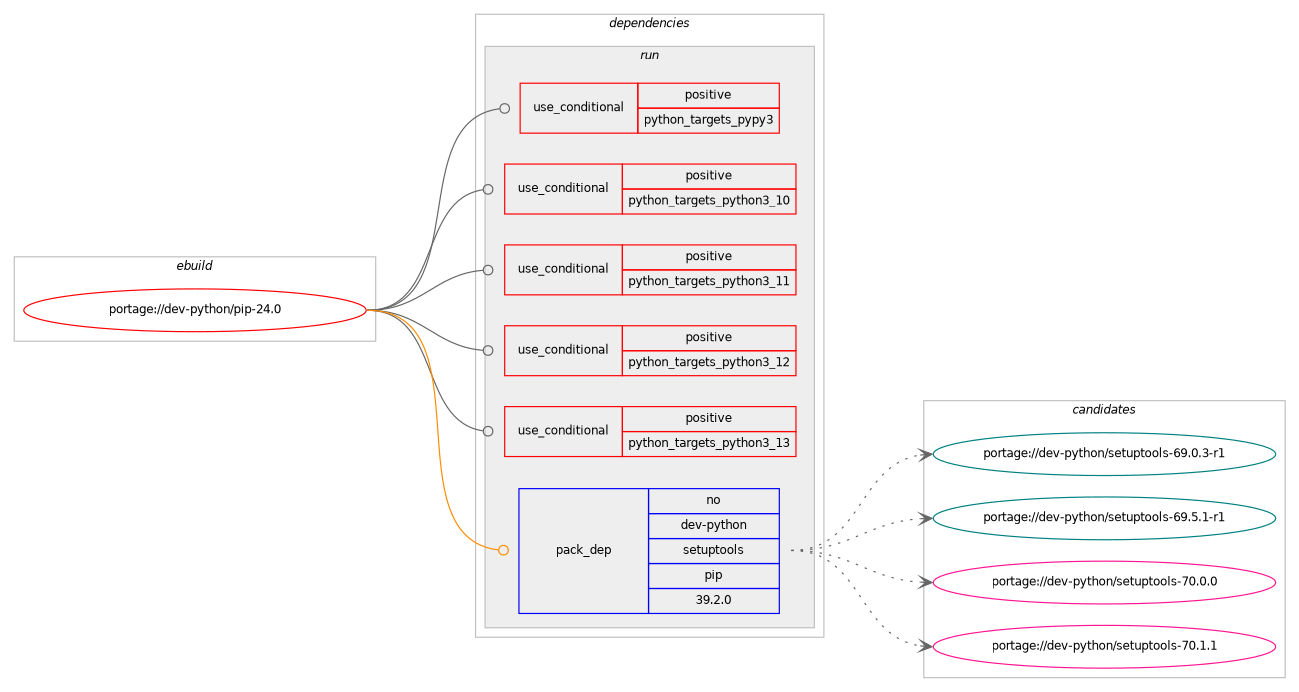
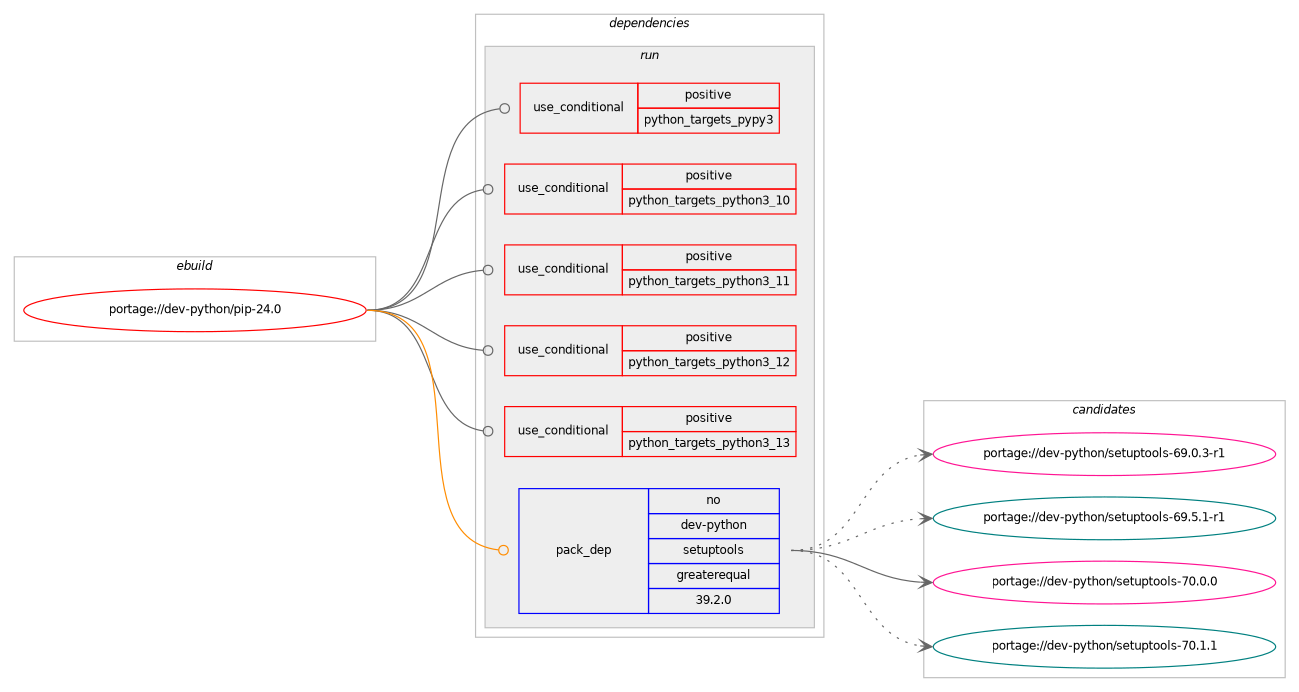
(1104, 454) -> (1104, 454)
(856, 564) -> (856, 564)
(714, 575) -> (714, 575)
(1104, 647) -> (1104, 647)
